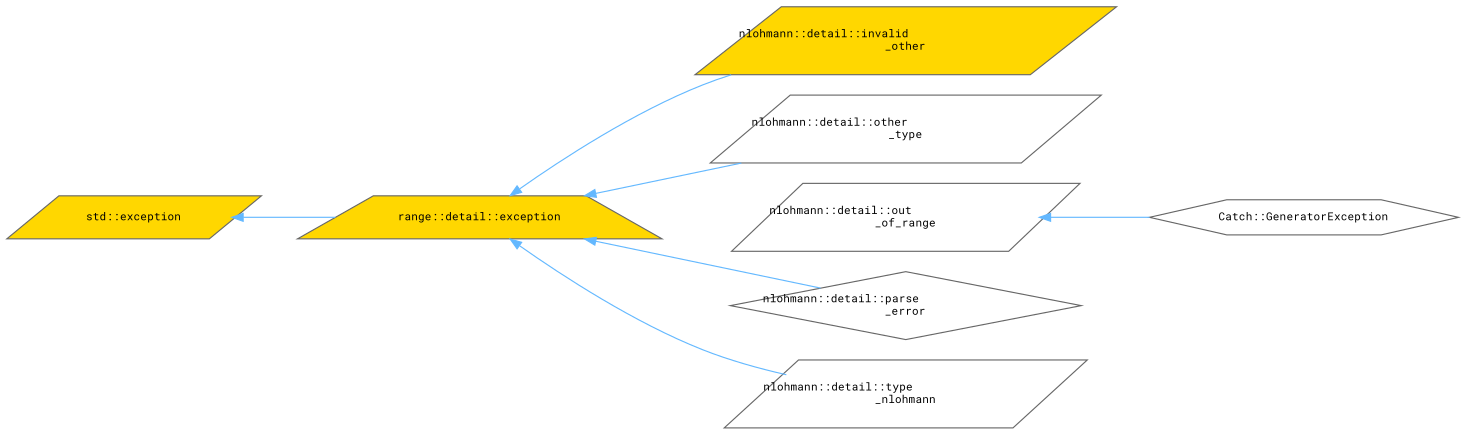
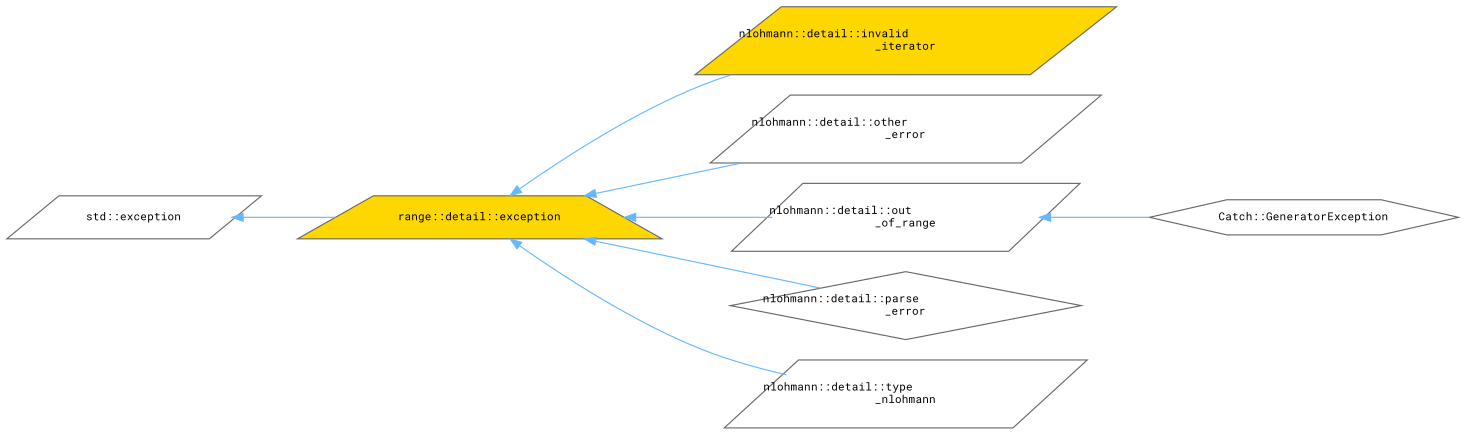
(906, 41) -> (906, 41)
(906, 129) -> (906, 129)
(134, 217) -> (134, 217)
none -> (704, 217)
